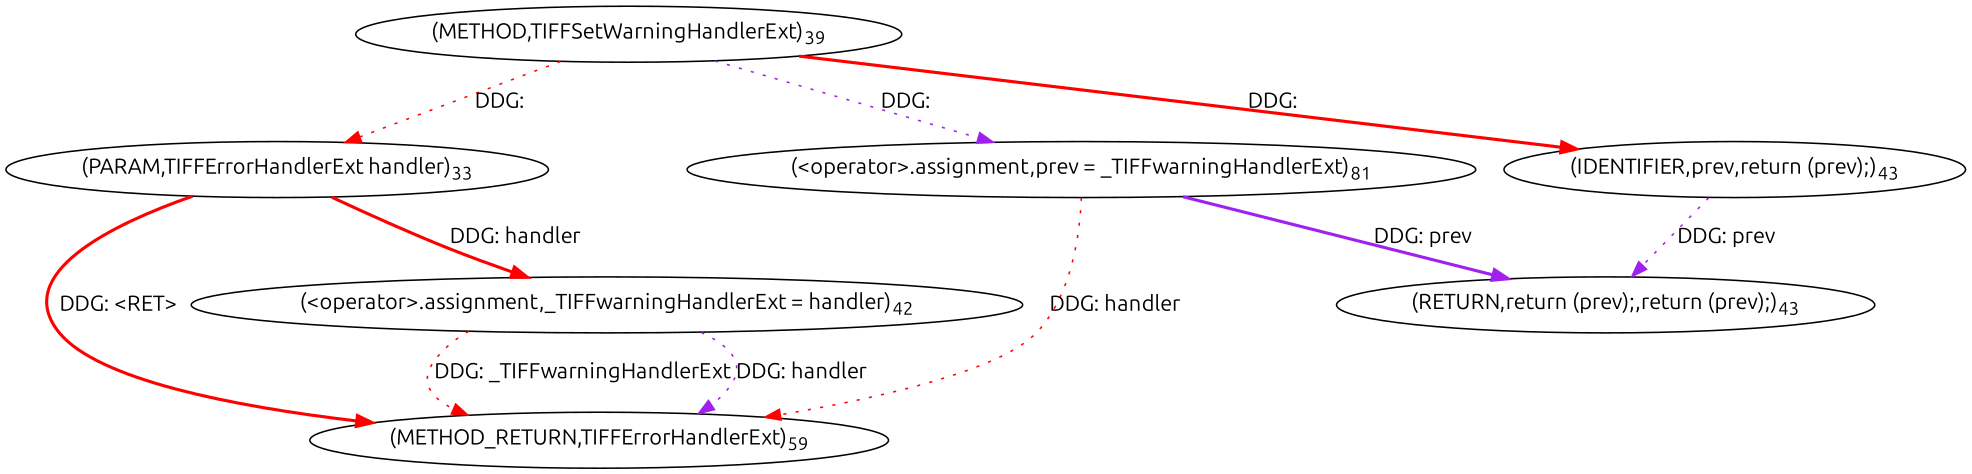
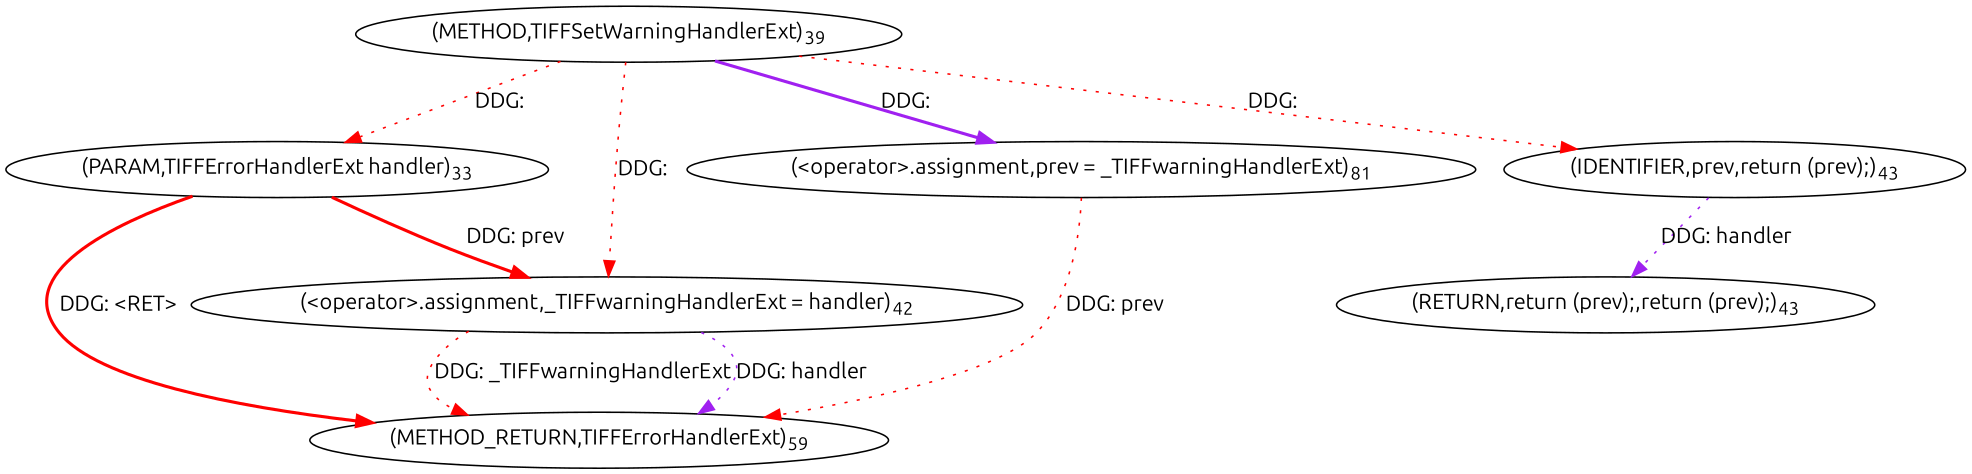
(847, 99) -> (847, 99)
(1180, 102) -> (1180, 102)
none -> (616, 161)
(1338, 236) -> none
(516, 237) -> (516, 237)
(1727, 237) -> (1727, 237)
(1116, 305) -> (1116, 305)
